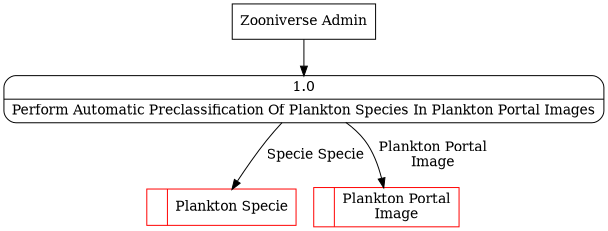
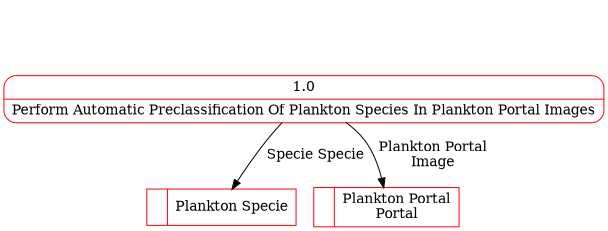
(304, 22) -> none
(304, 99) -> (304, 99)
(397, 214) -> (397, 214)
